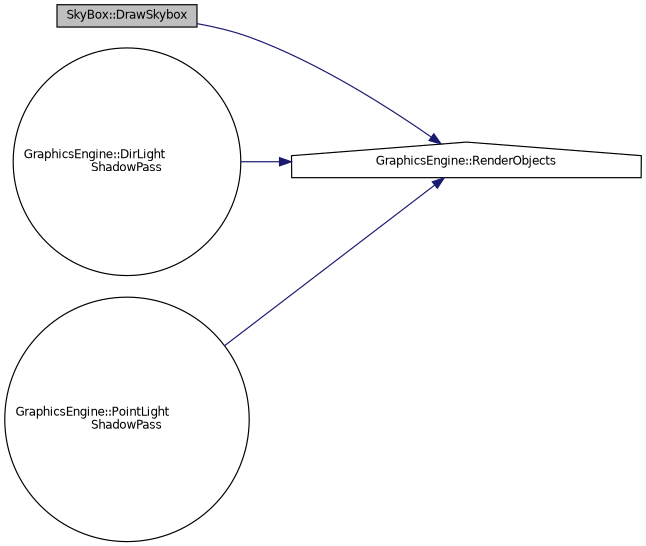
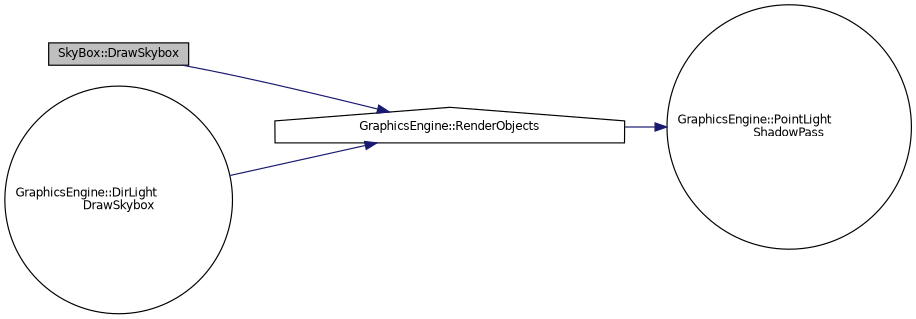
(127, 162) -> (119, 200)
(330, 265) -> (640, 127)
